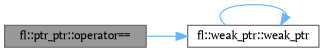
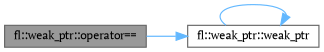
(75, 36) -> (75, 36)
